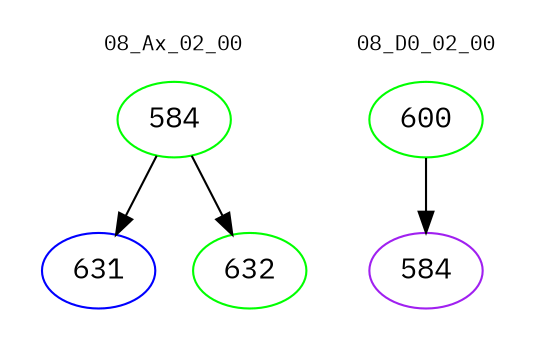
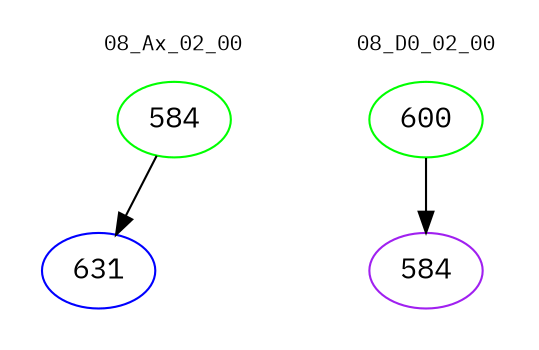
(250, 271) -> none
